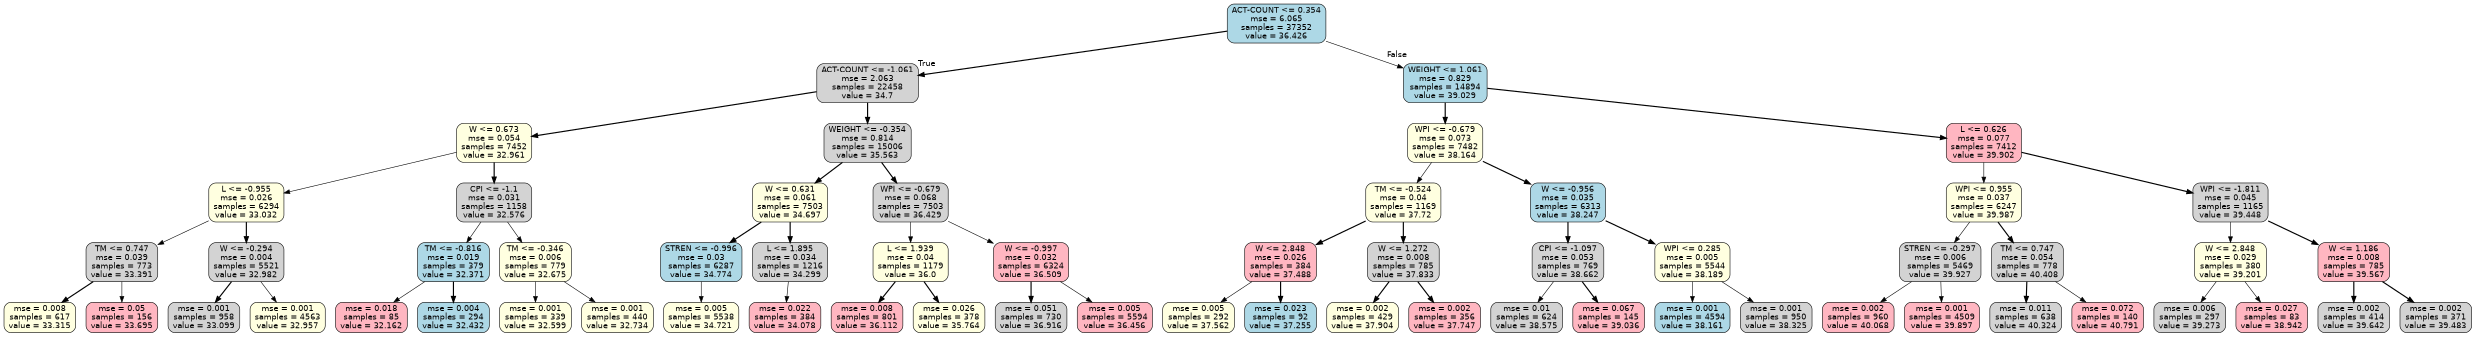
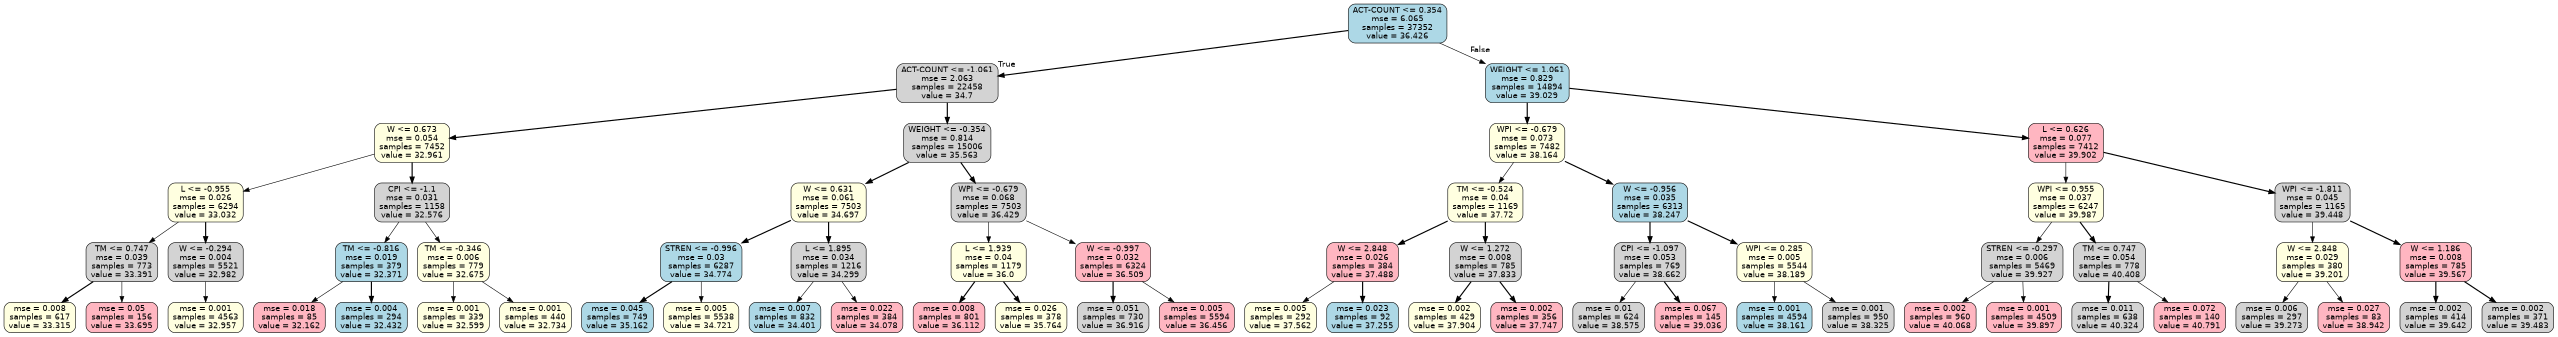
(204, 317) -> none
none -> (617, 317)
none -> (785, 317)
